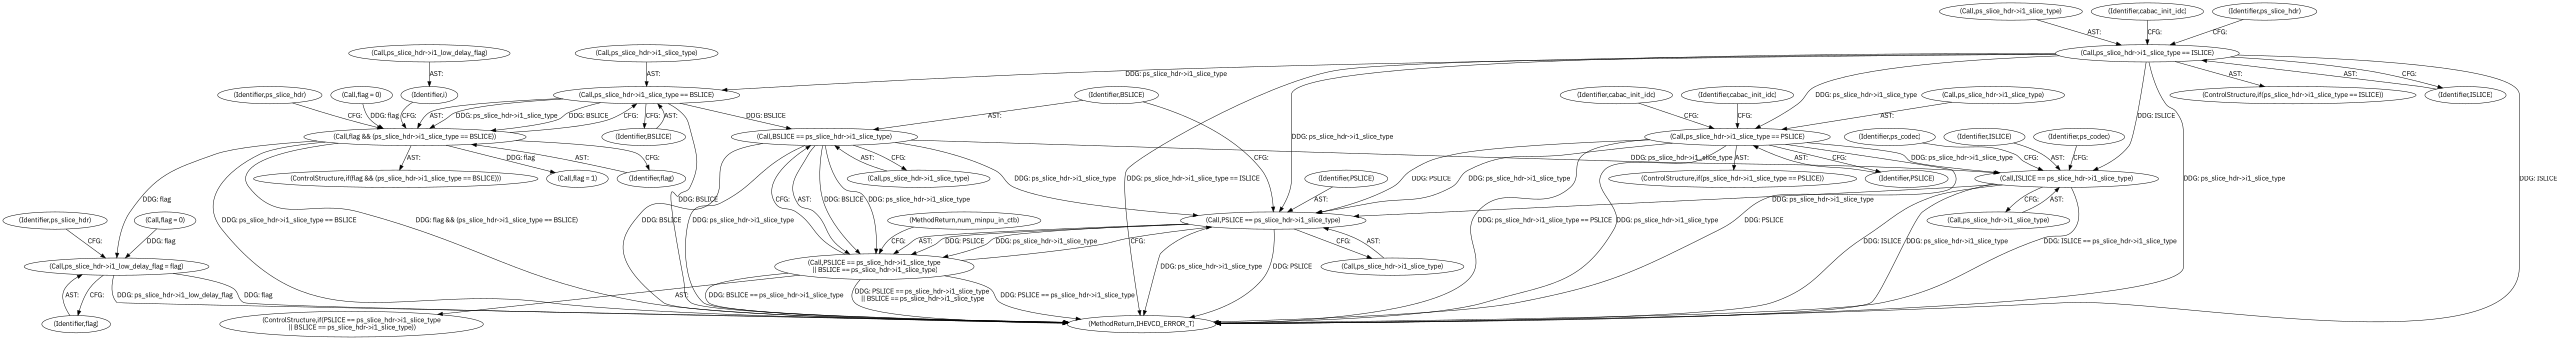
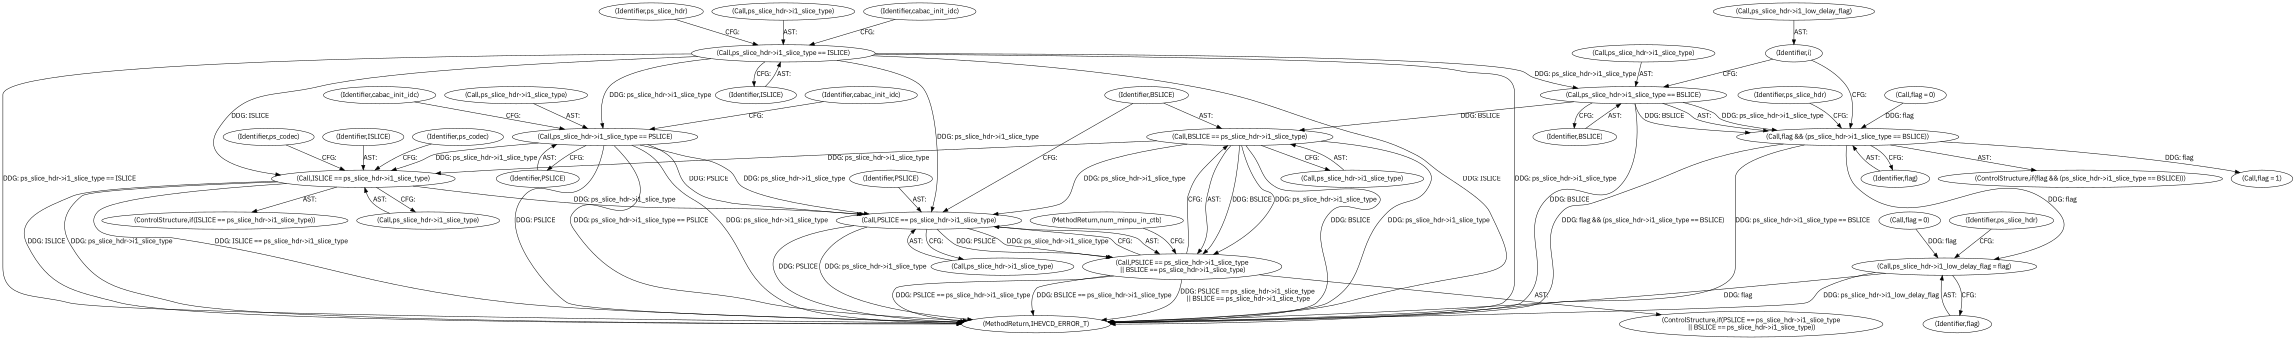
(2293, 95) -> none
(573, 127) -> (1721, 72)
(1733, 179) -> none
none -> (225, 221)
